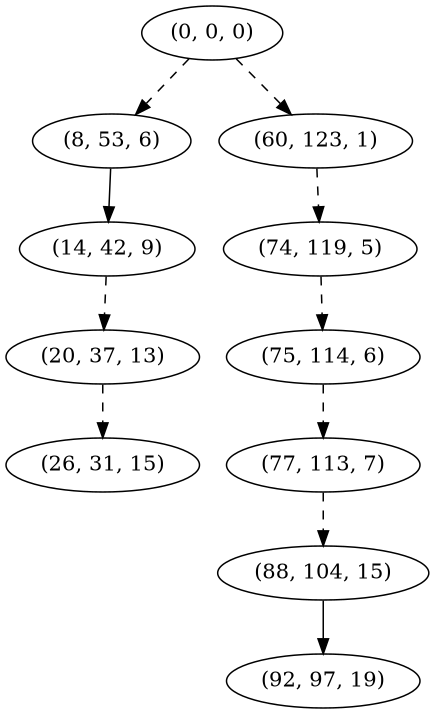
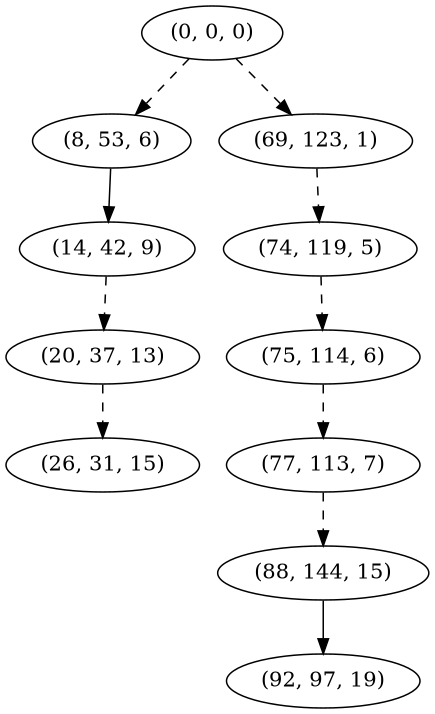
(316, 141) -> (316, 141)
(323, 573) -> (323, 573)
